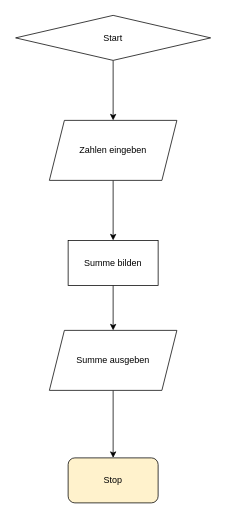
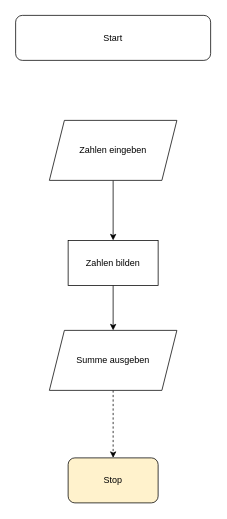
(113, 38) -> (113, 38)
(113, 114) -> none
(113, 263) -> (113, 263)
(113, 422) -> (113, 422)
